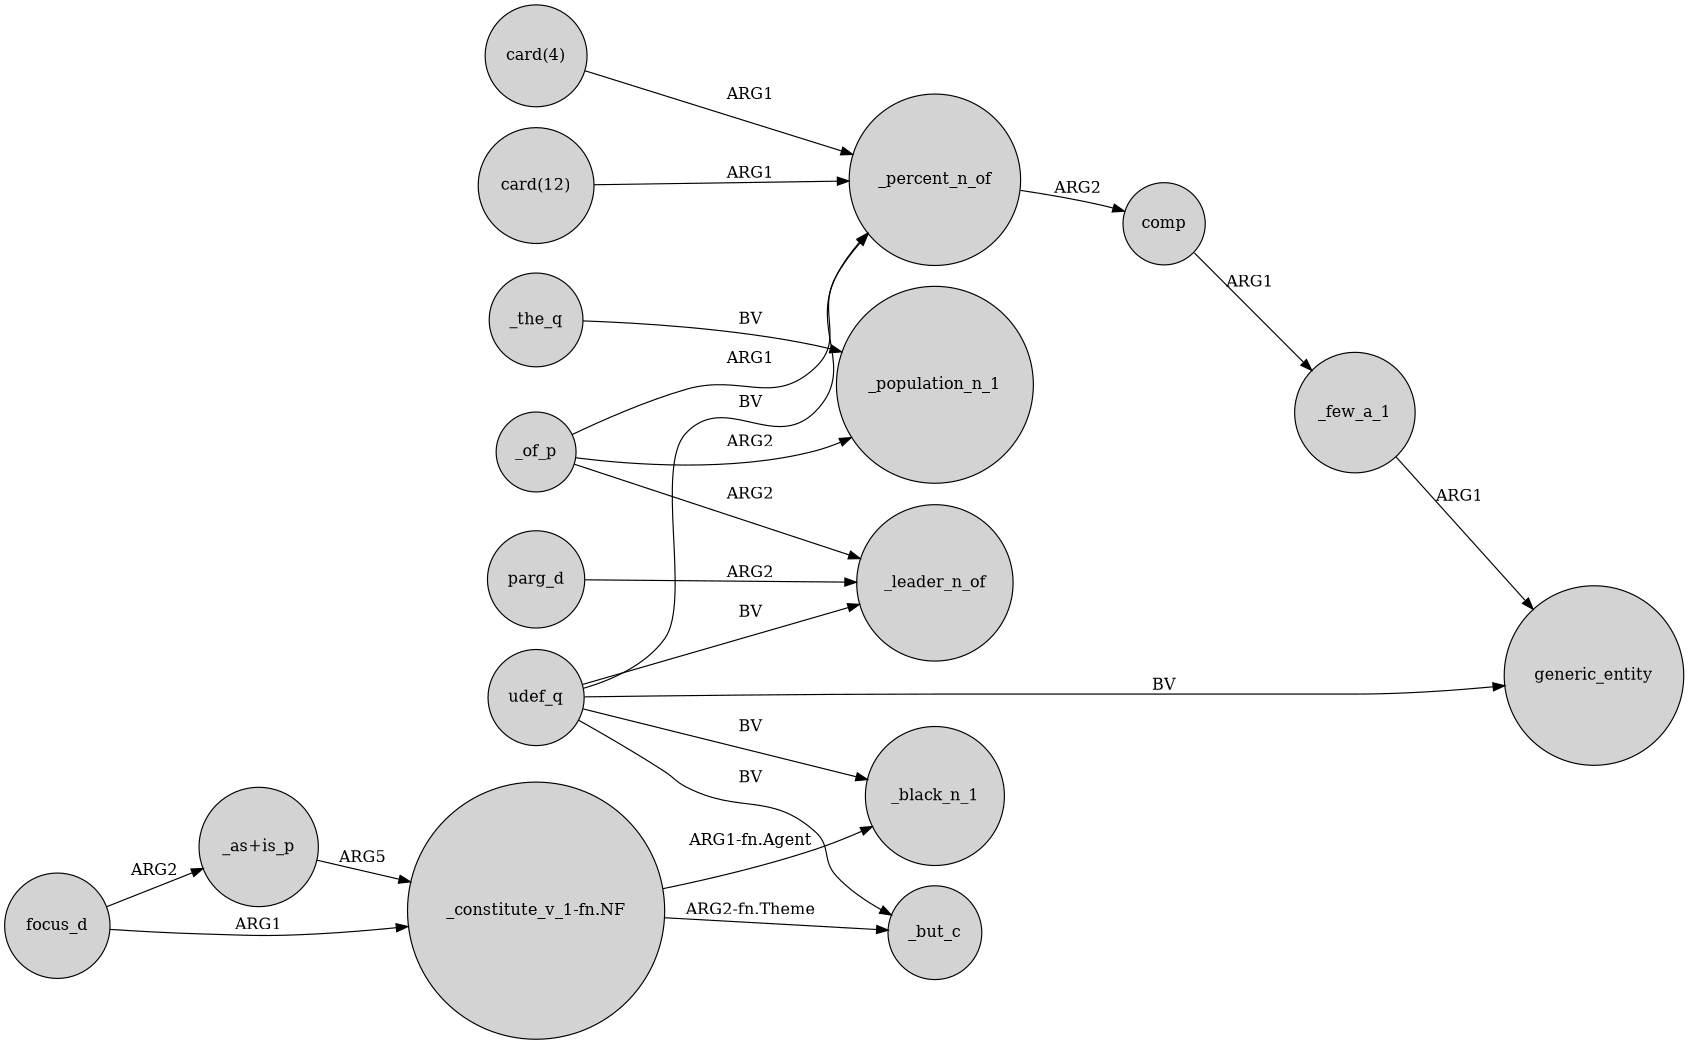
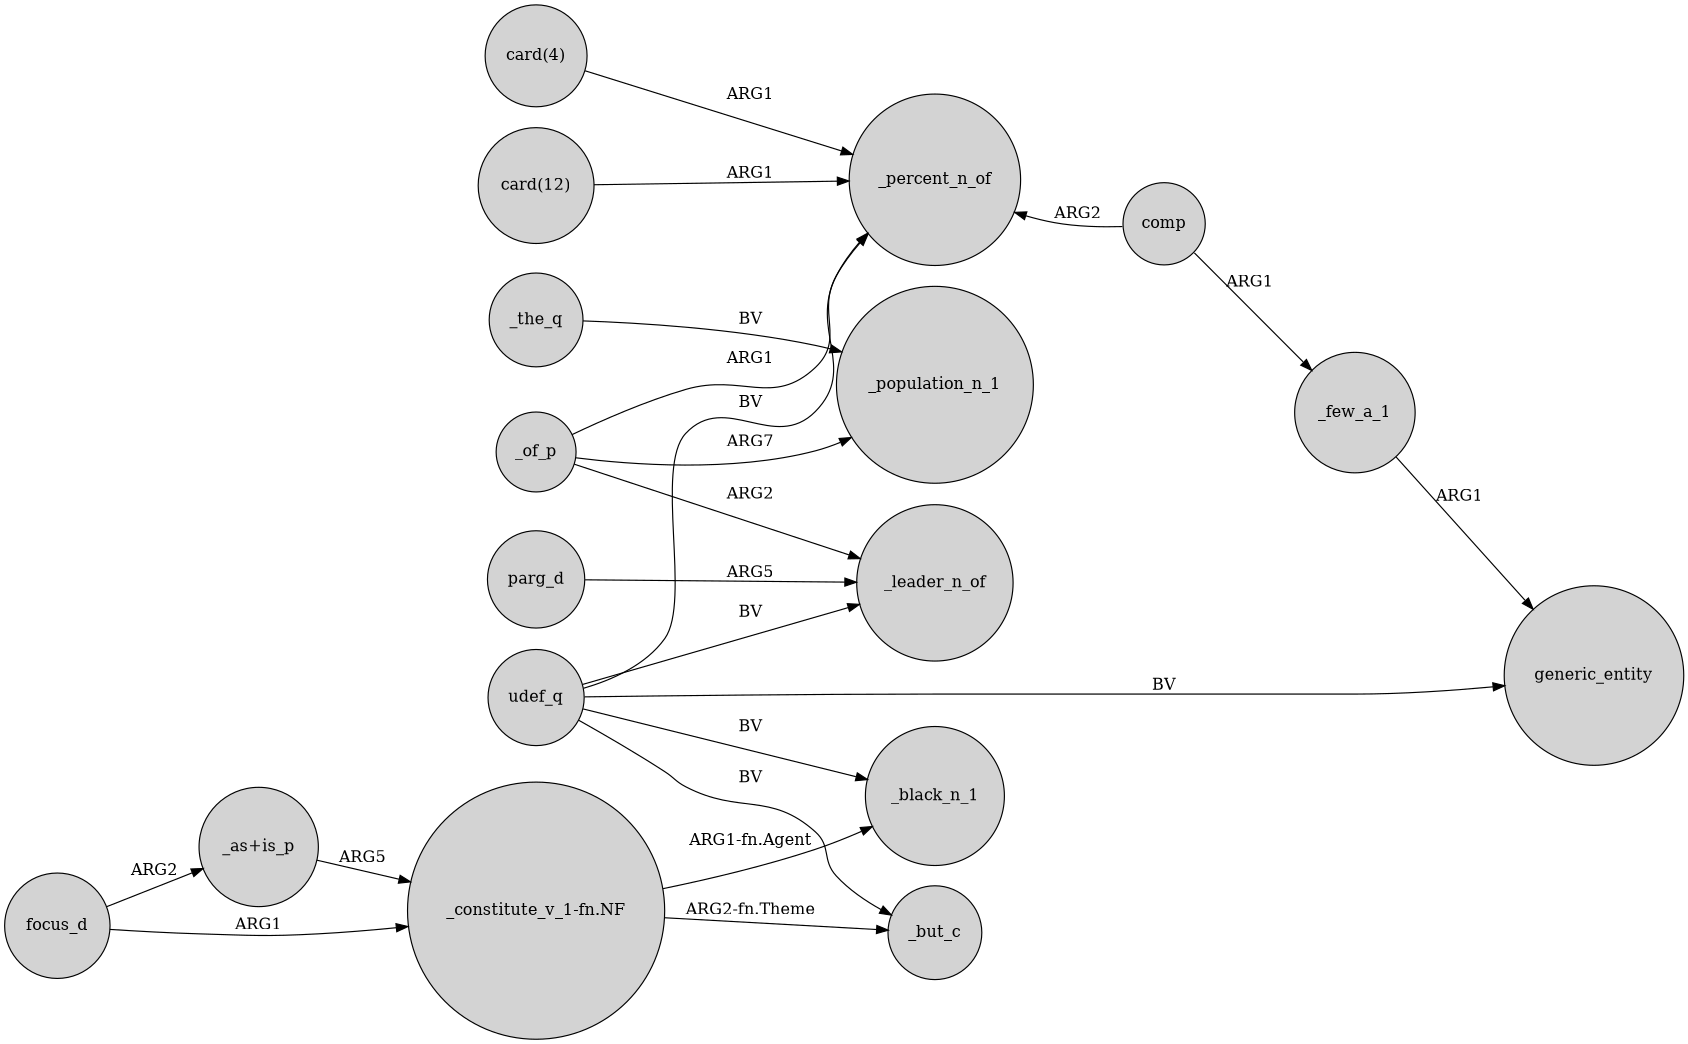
(1067, 198) -> (1074, 225)
(751, 442) -> (751, 442)
(751, 573) -> (751, 573)
